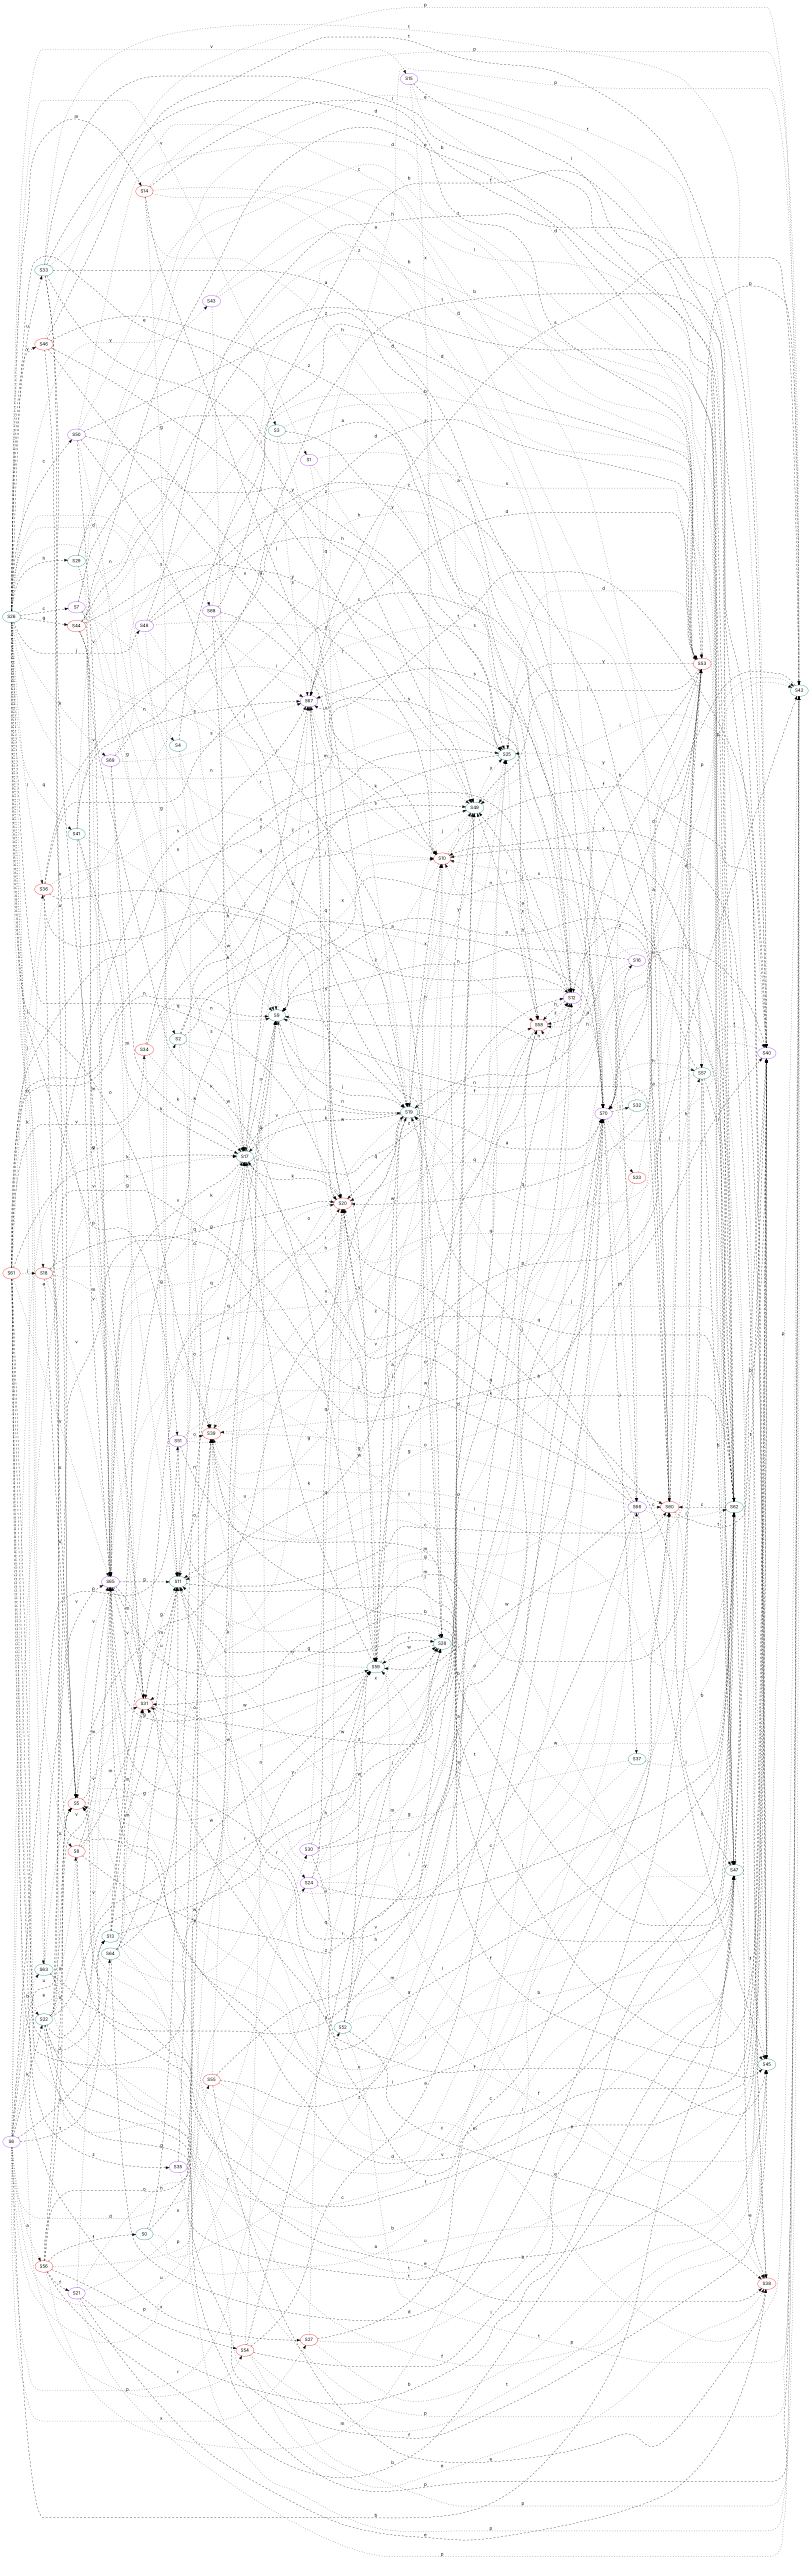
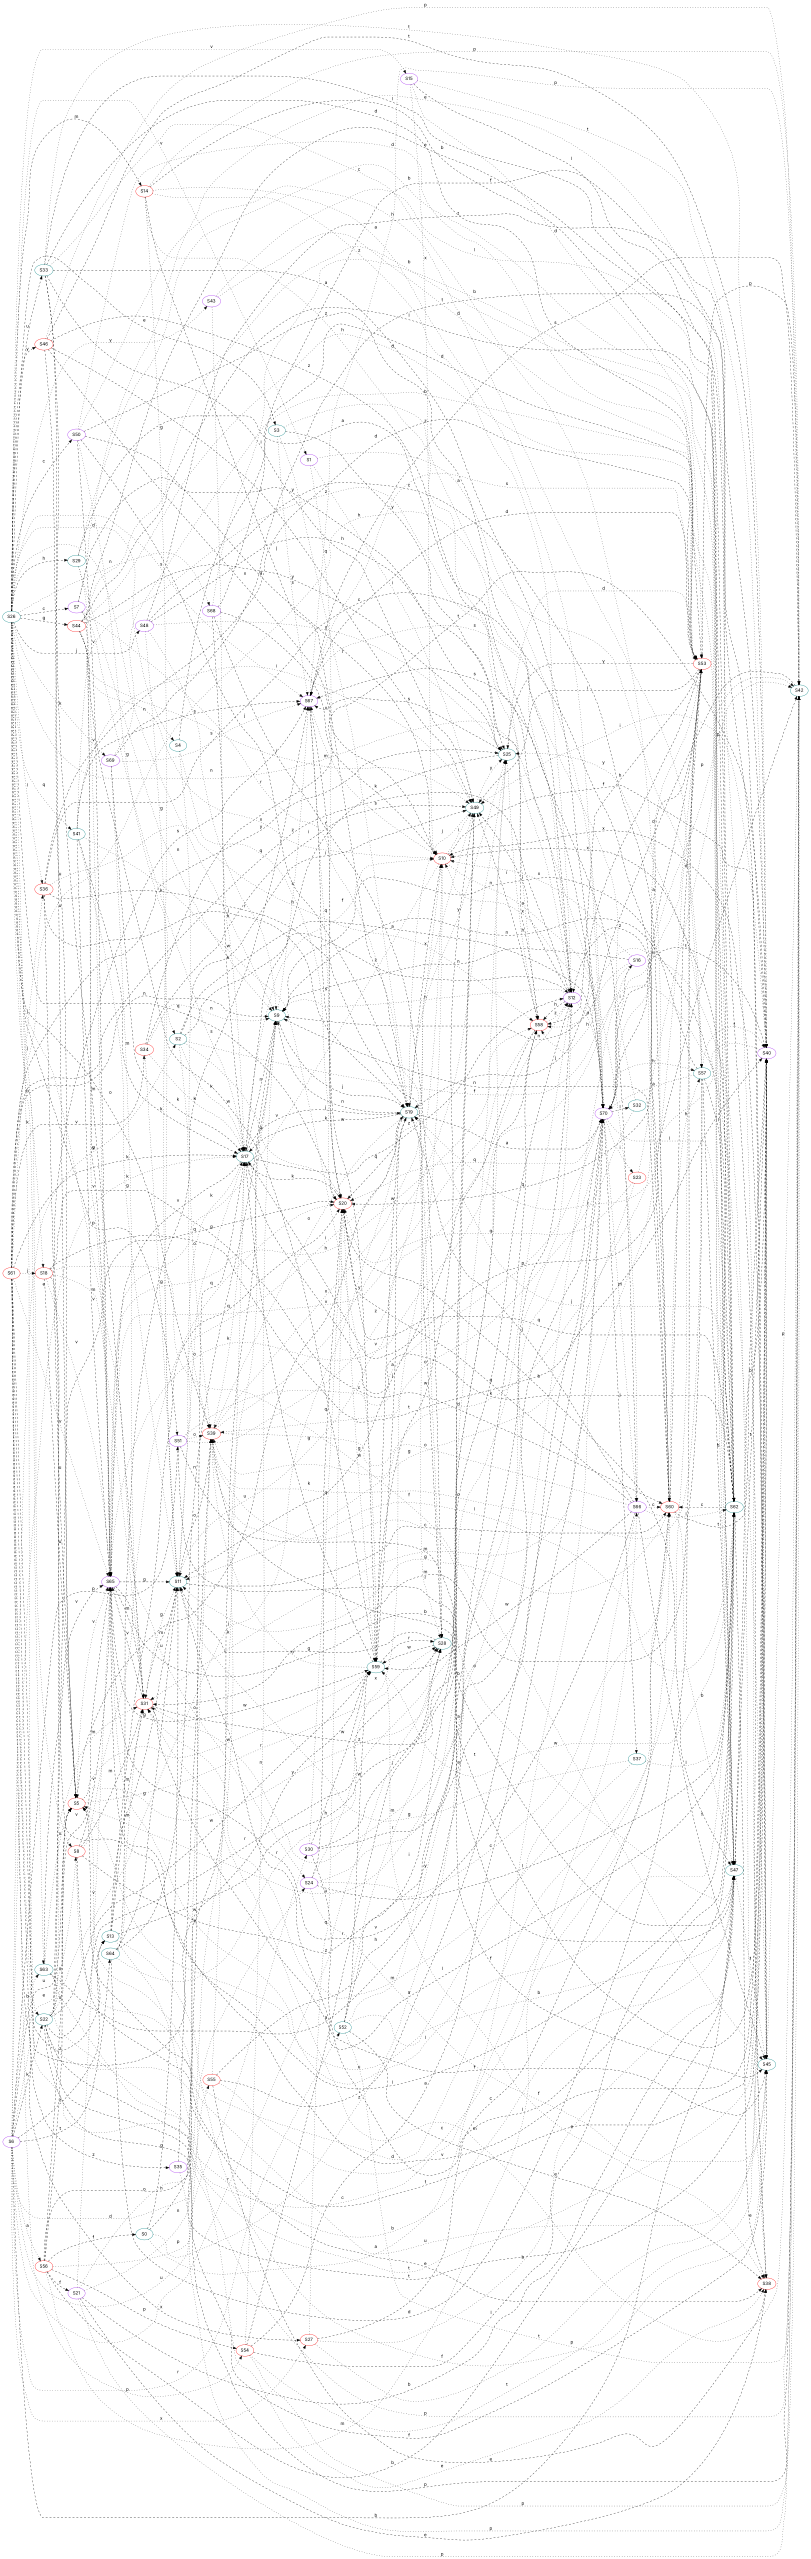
(343, 901) -> (343, 901)
